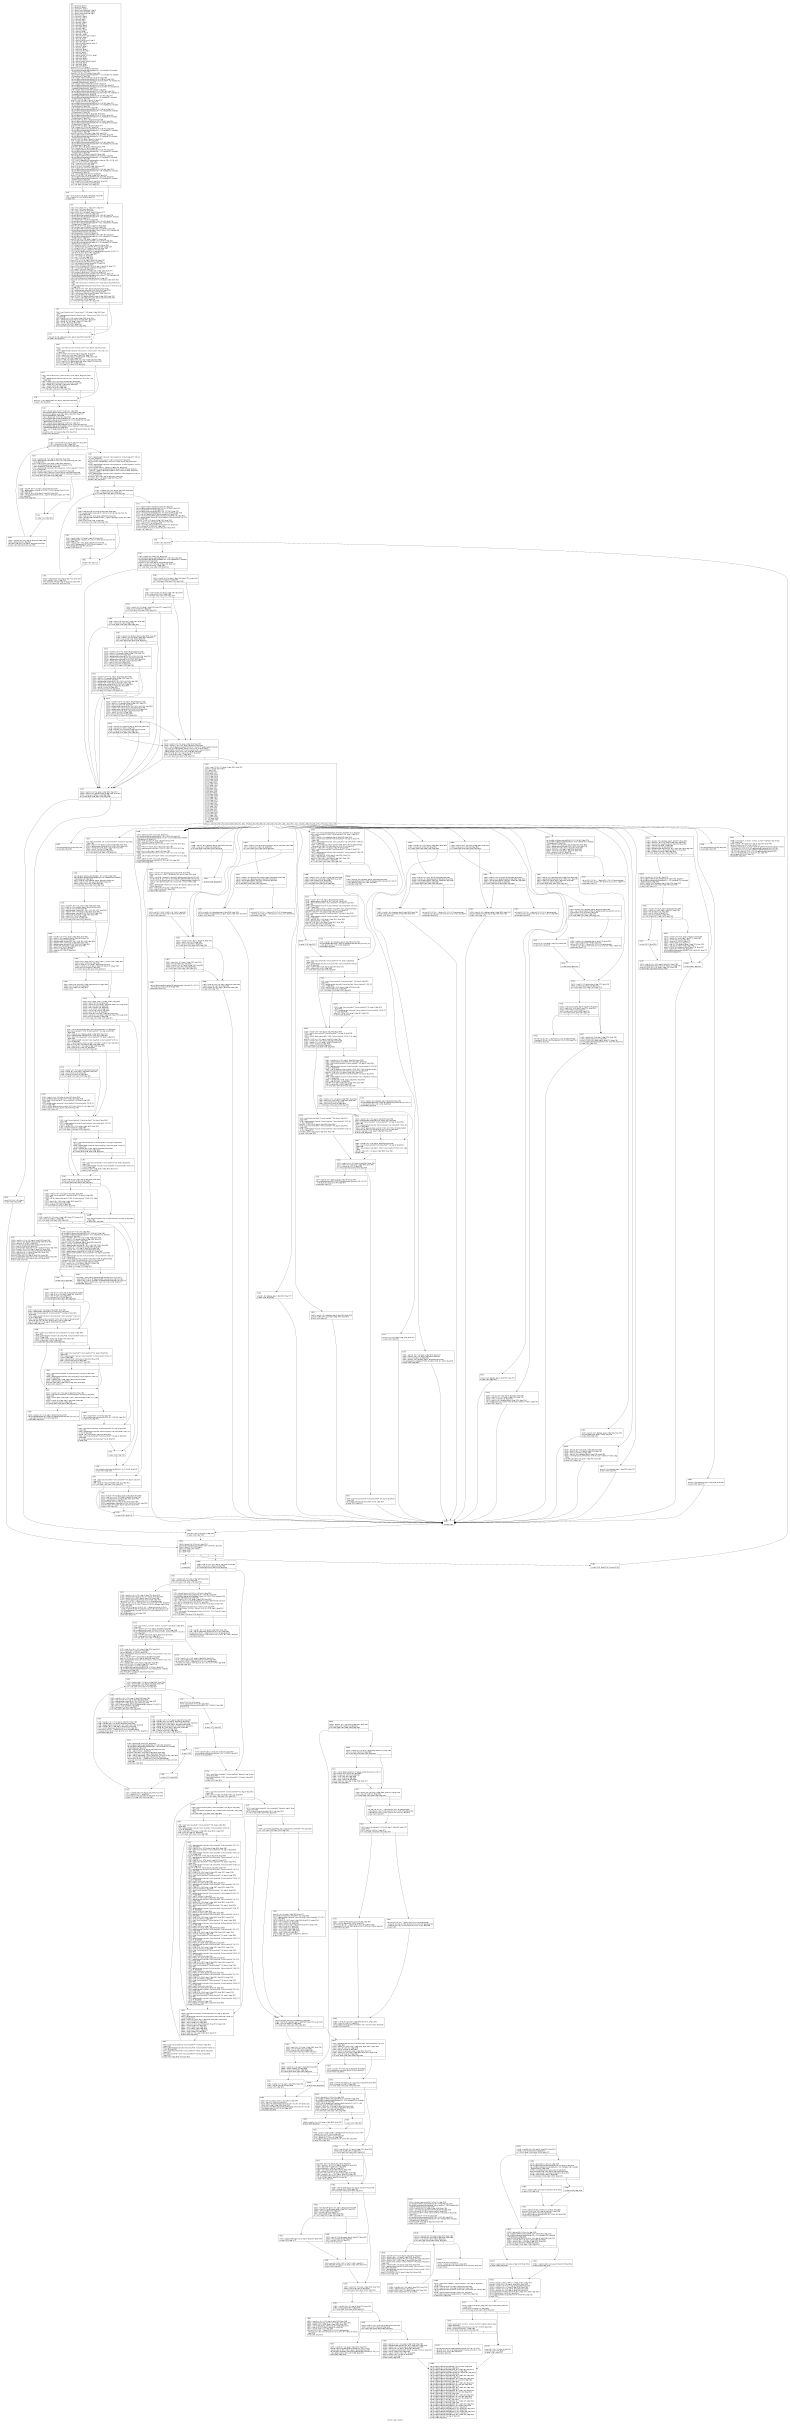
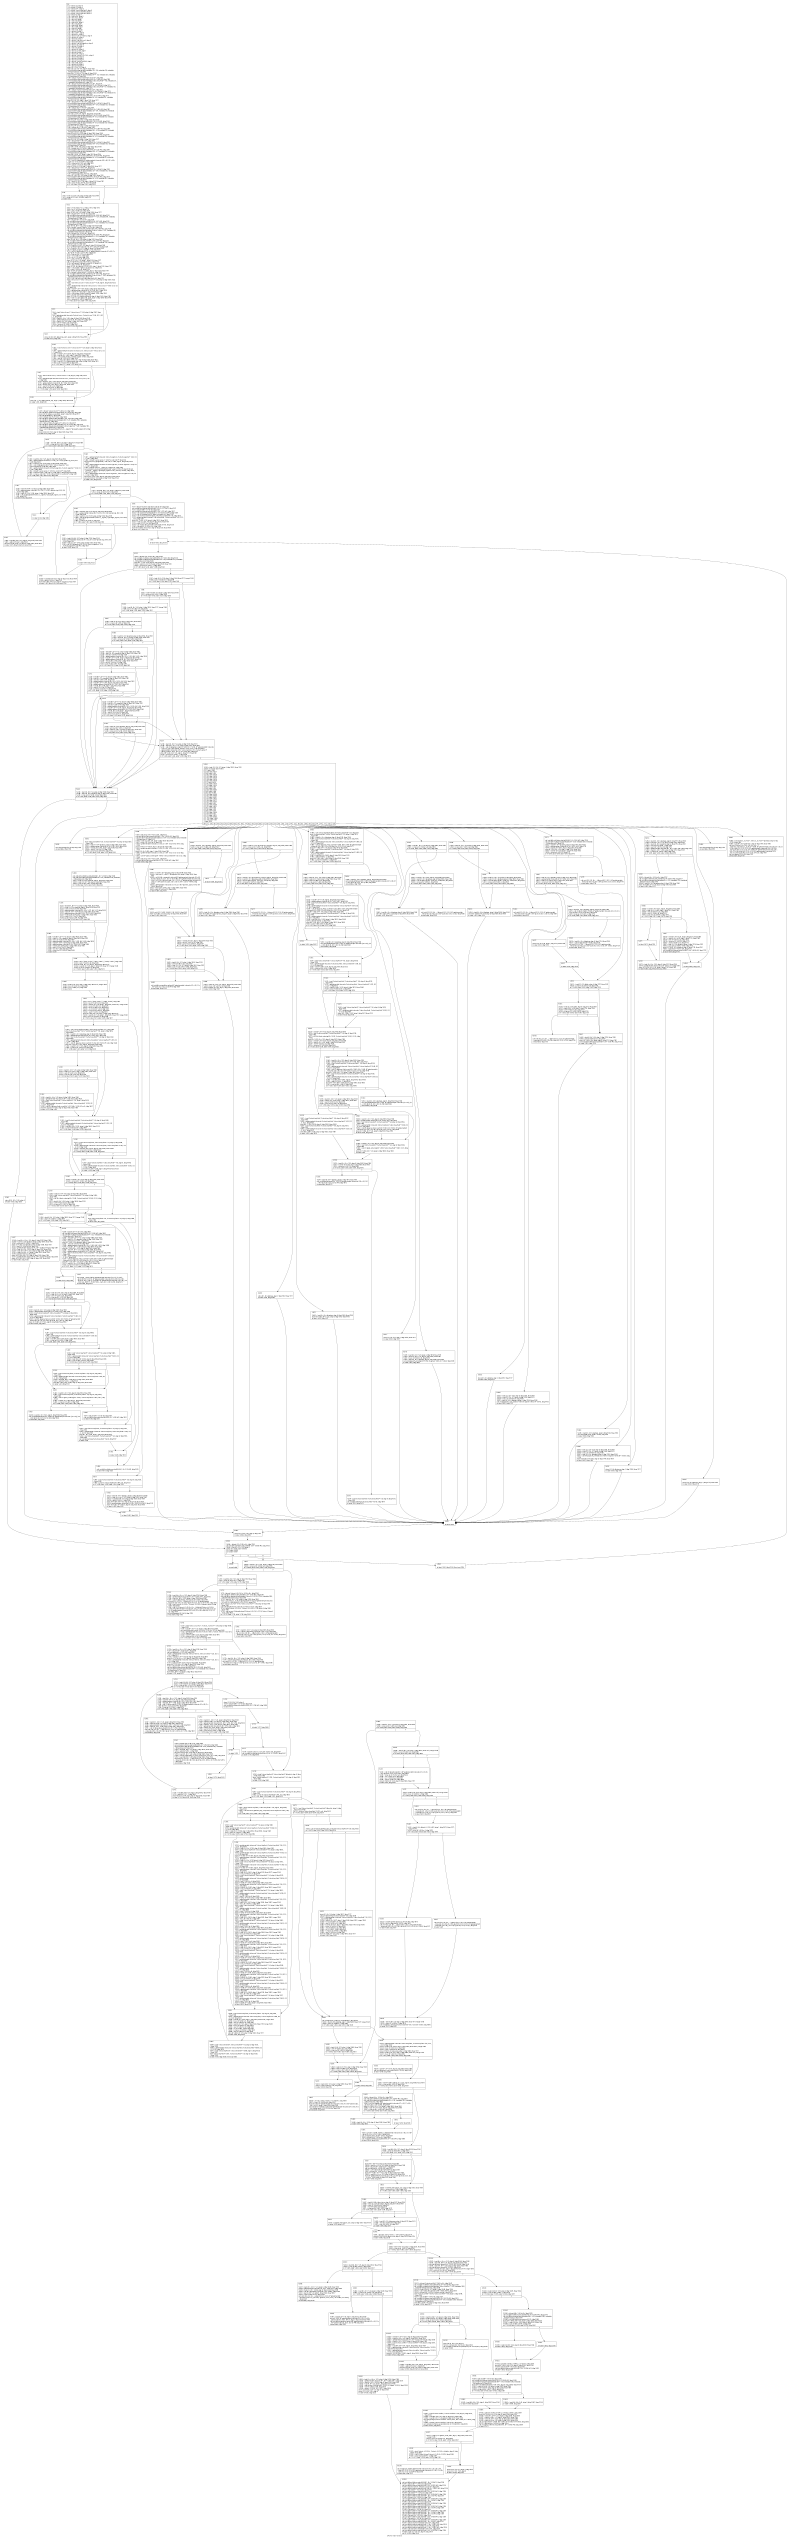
none -> (451, 2266)
